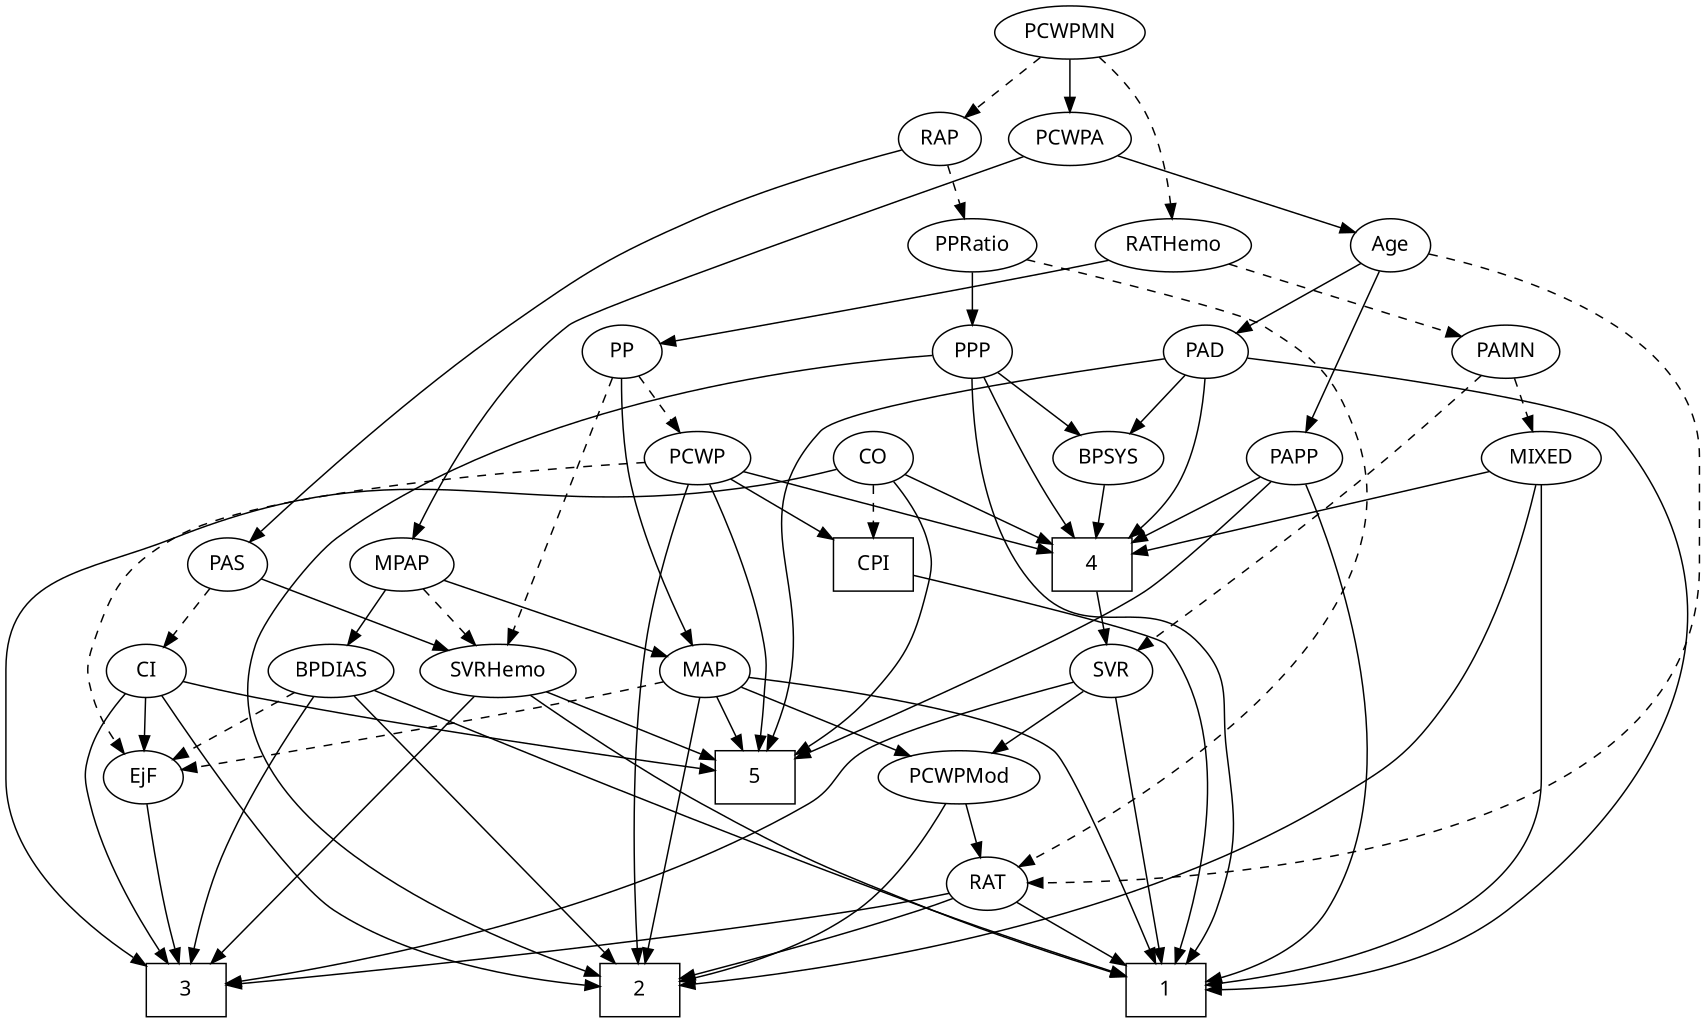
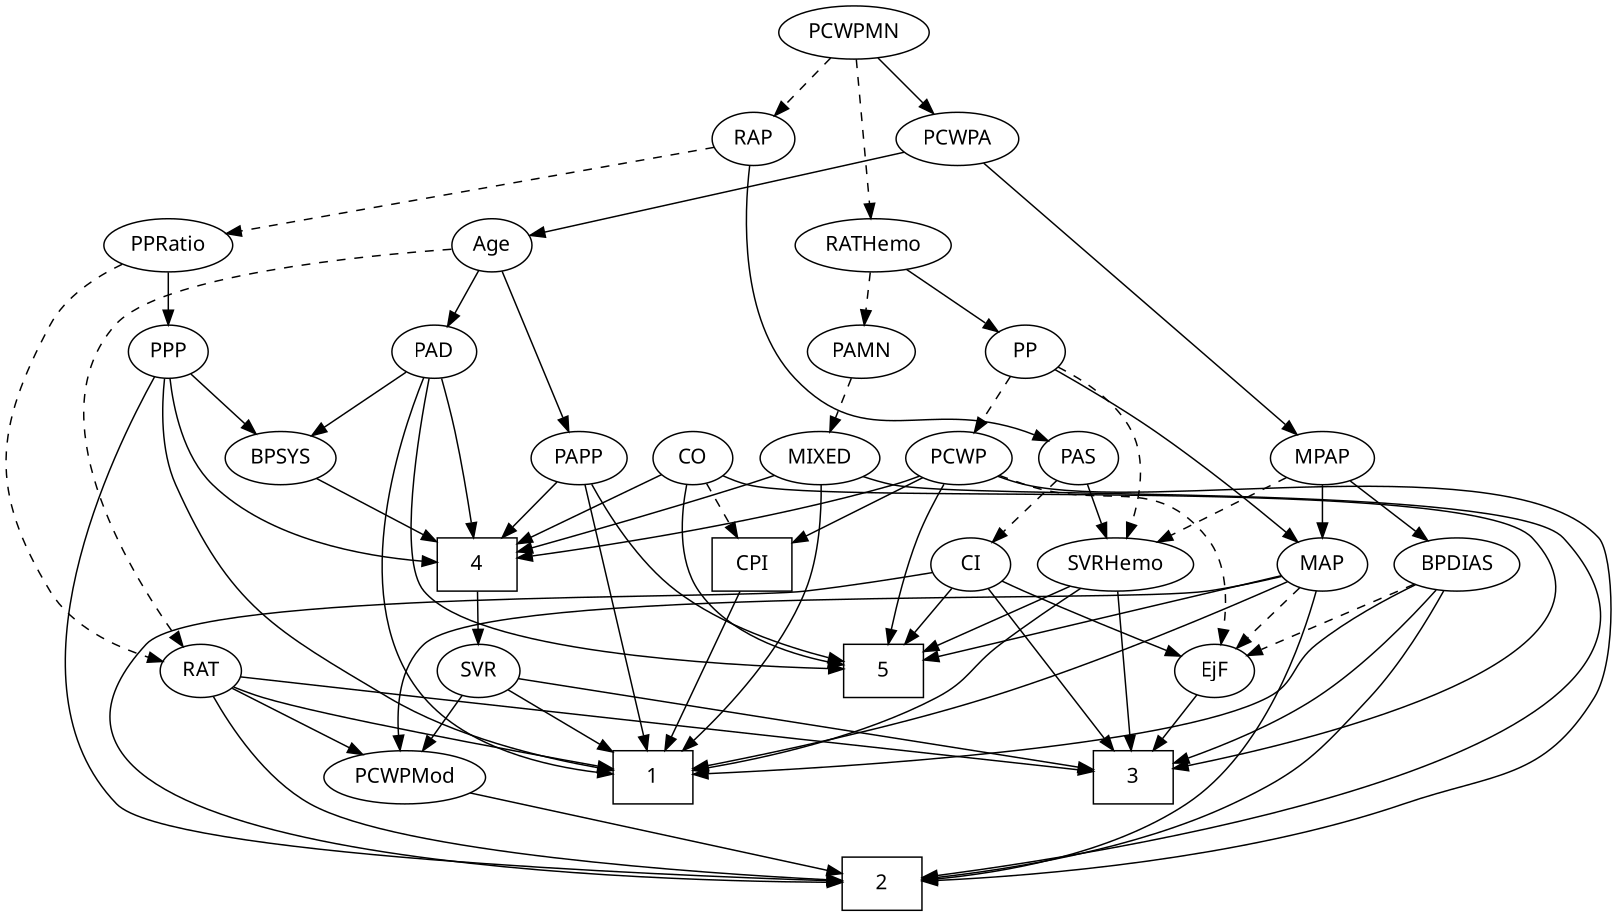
(1303, 526) -> none
(971, 823) -> (291, 718)
